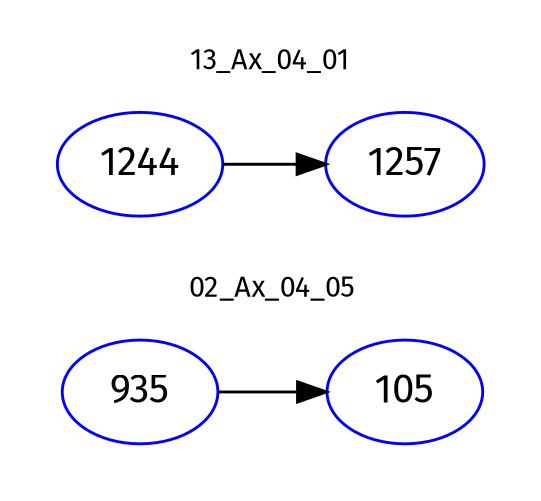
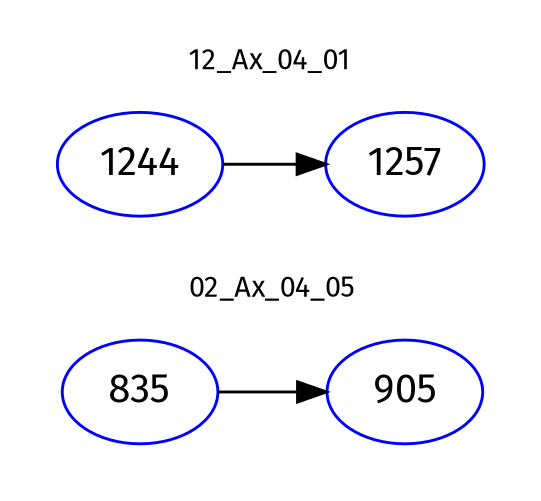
(271, 62) -> (271, 62)
(140, 392) -> (140, 392)
(405, 392) -> (405, 392)
